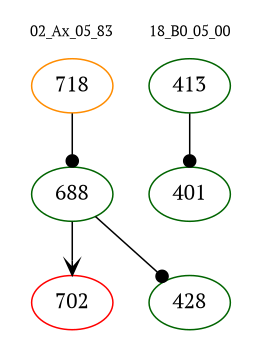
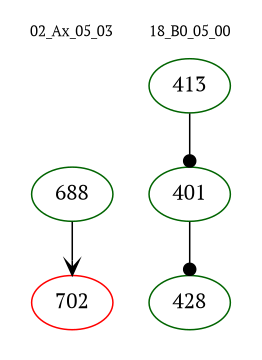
(72, 32) -> (72, 32)
(72, 86) -> none
(116, 235) -> (190, 243)
